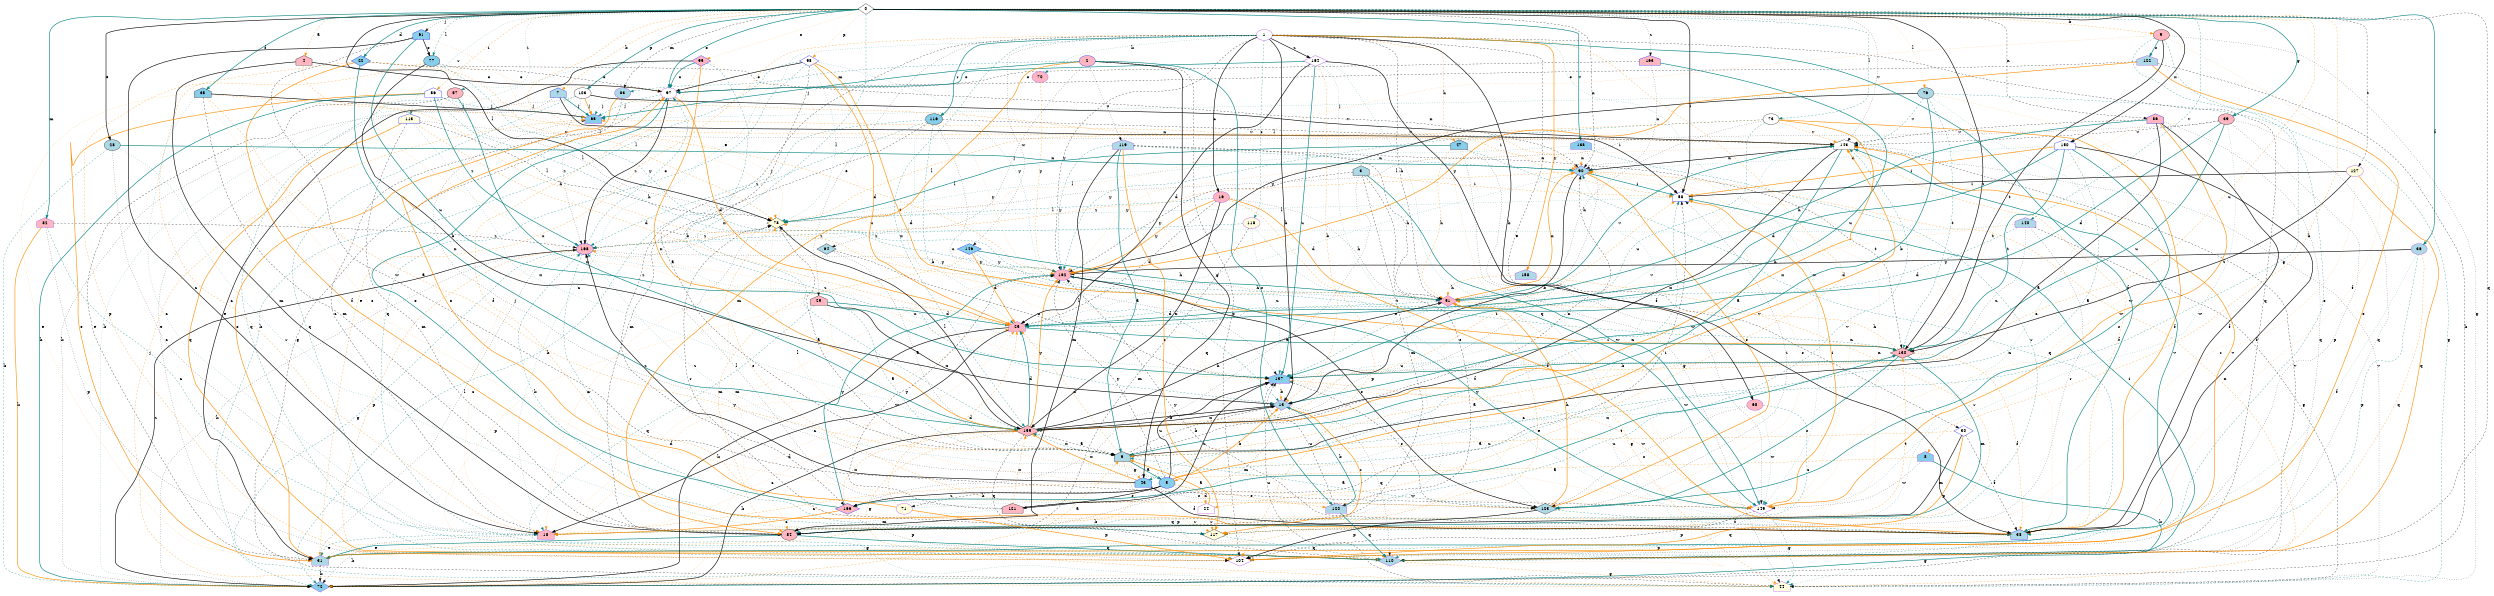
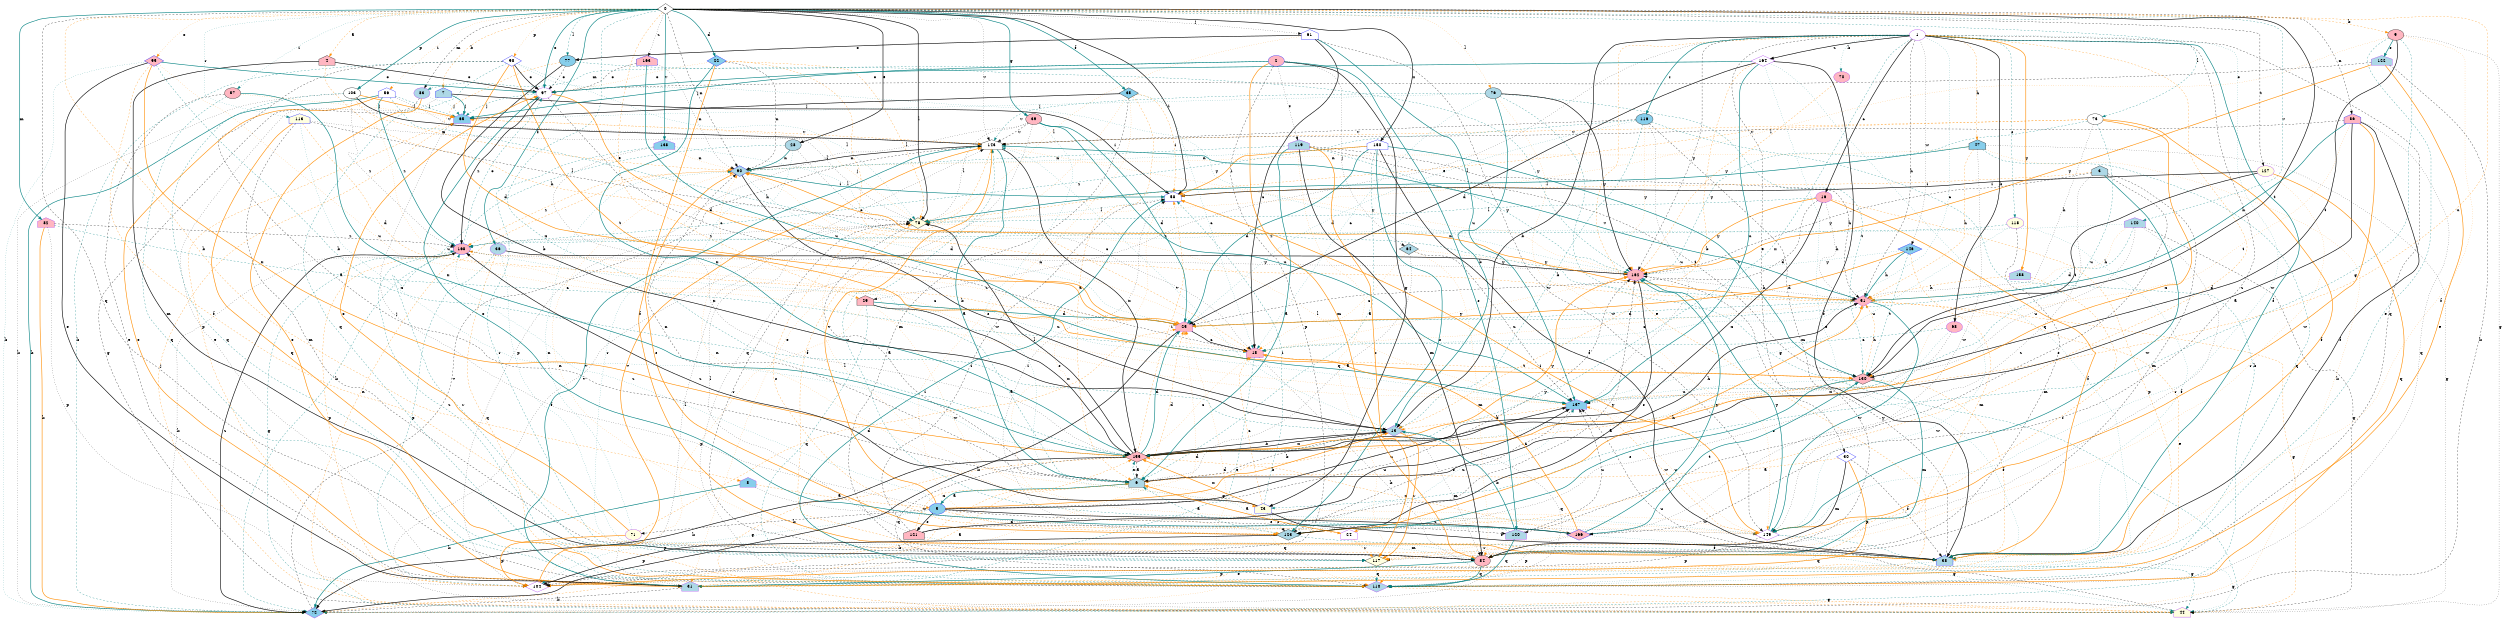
(637, 11) -> (514, 17)
(421, 35) -> (1310, 35)
(203, 93) -> (1129, 93)
(620, 133) -> (651, 211)
(1438, 343) -> none
(535, 392) -> (449, 405)
(1143, 483) -> (1263, 509)
(1252, 498) -> (1238, 523)
